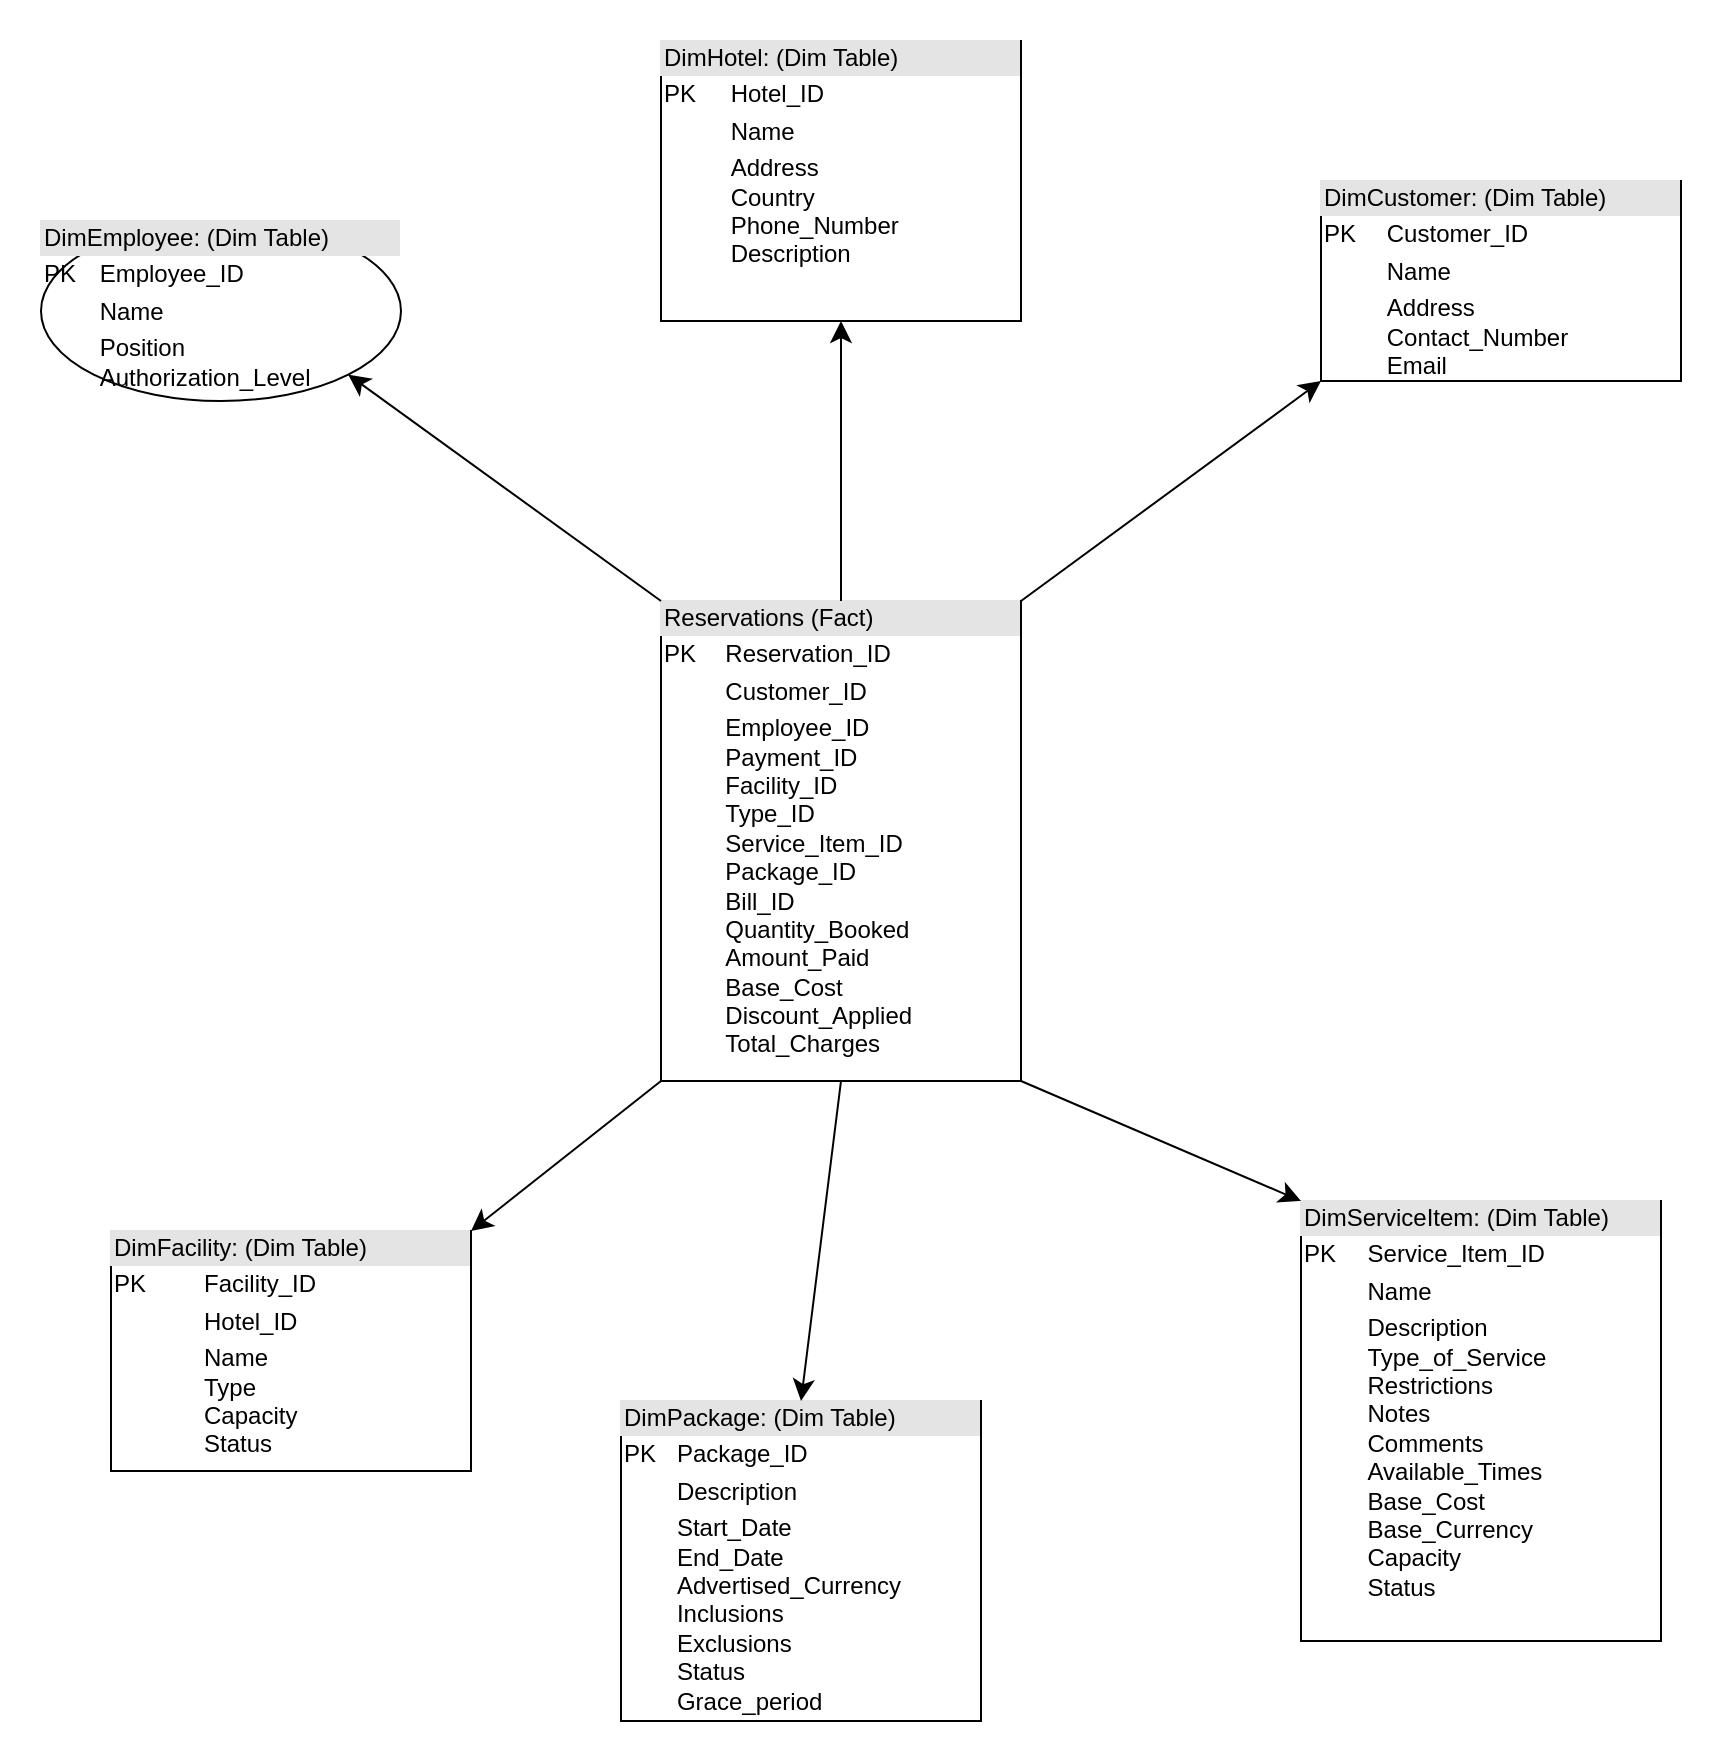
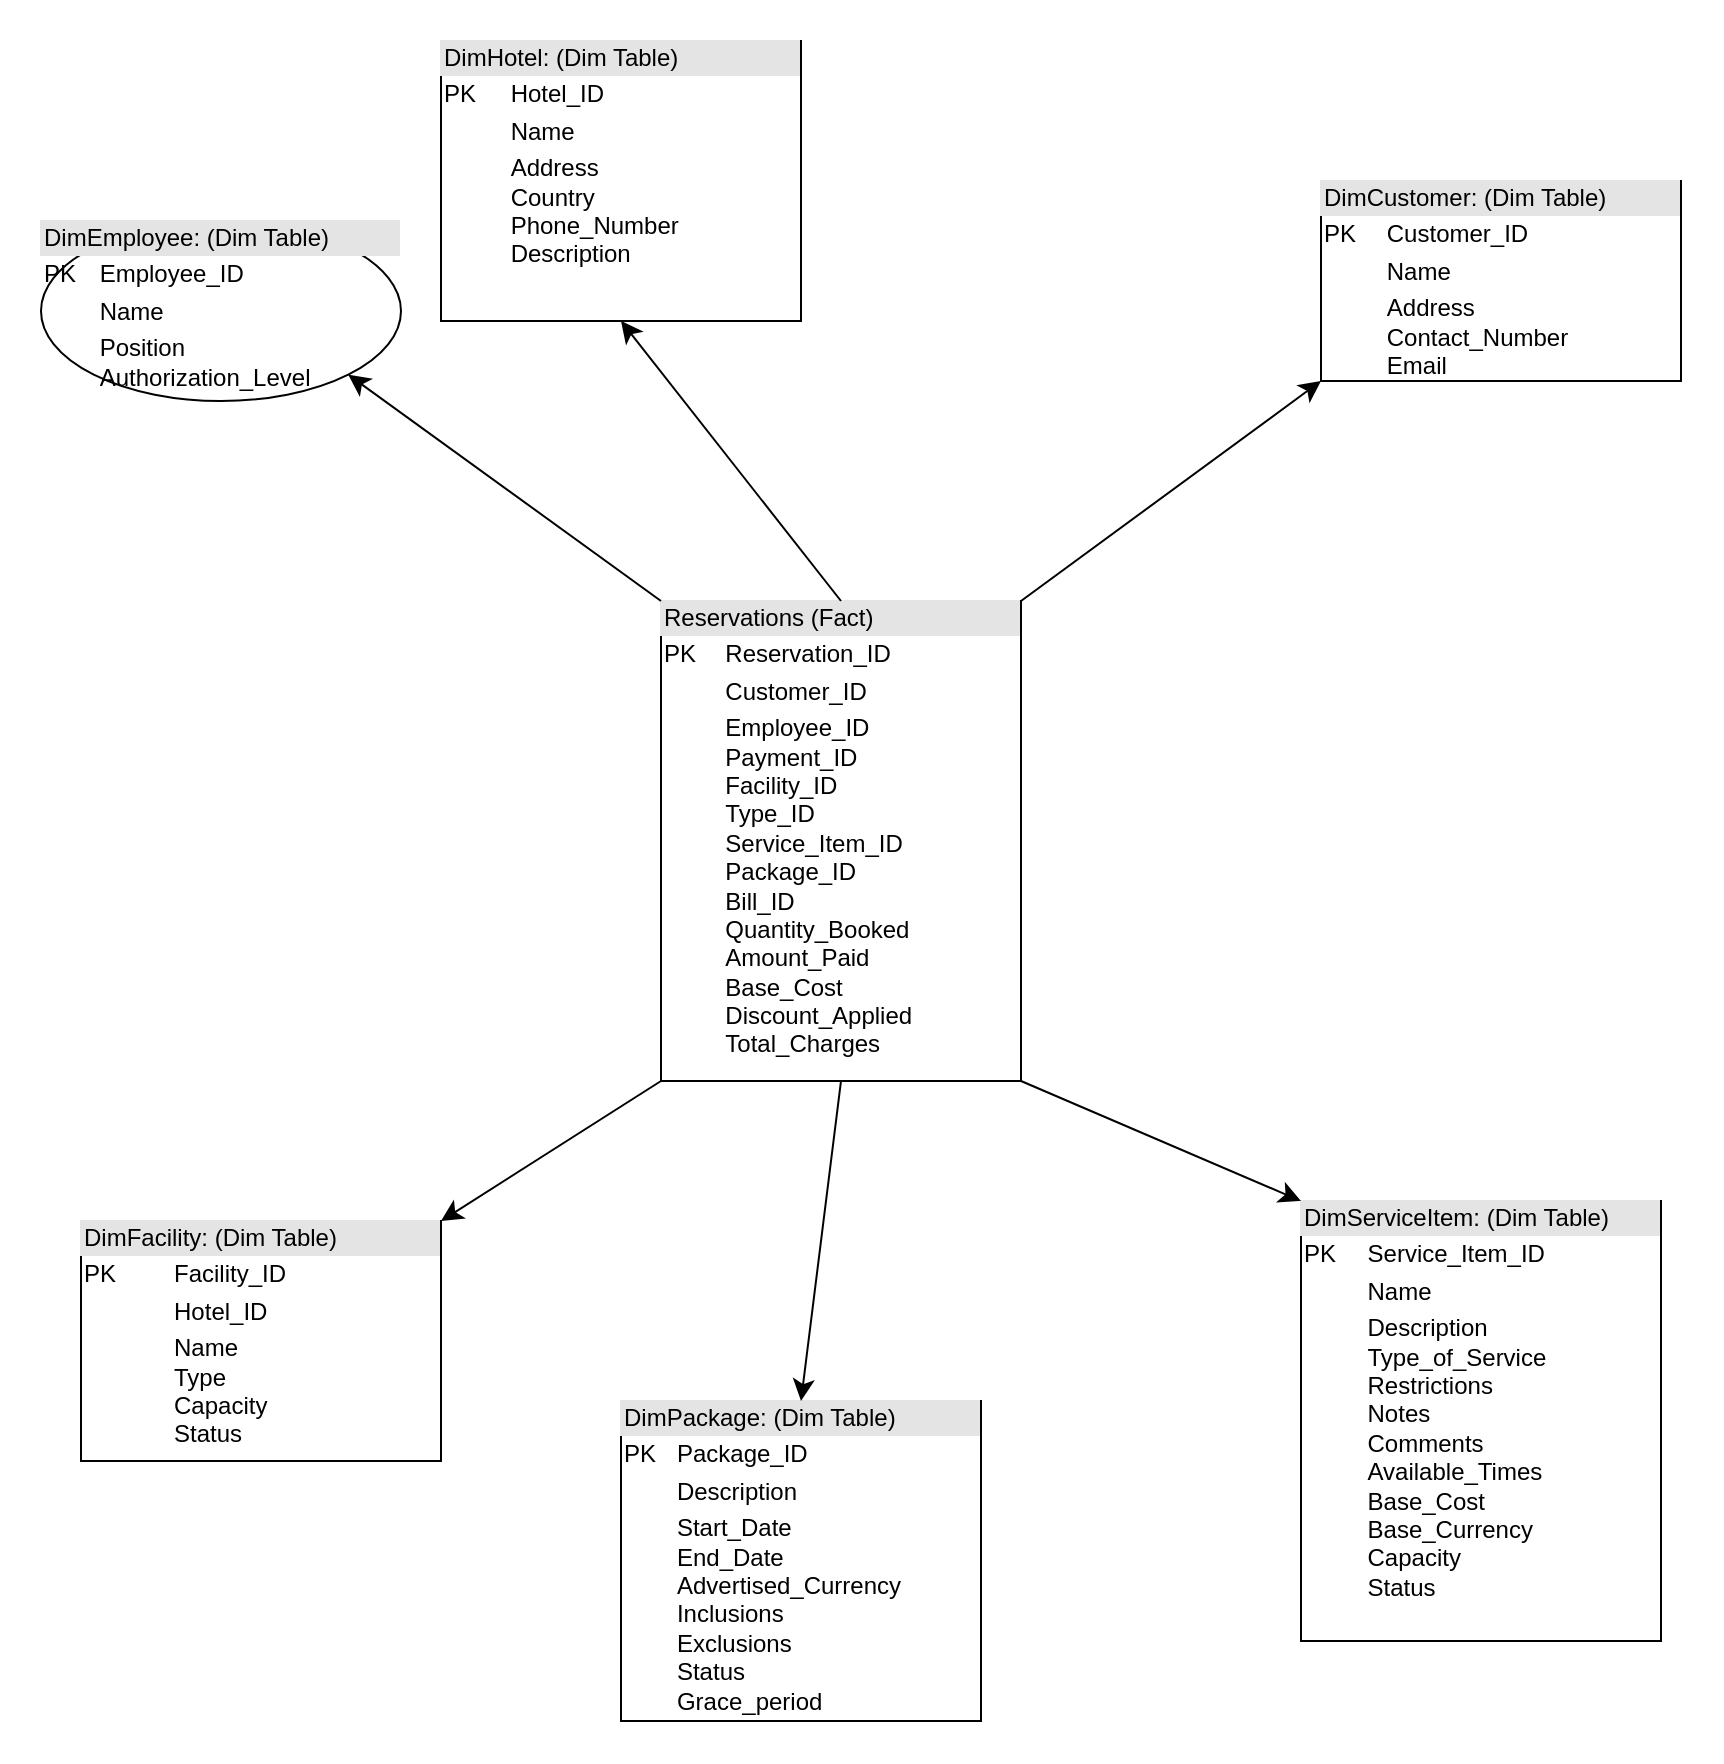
(841, 181) -> (621, 181)
(291, 1351) -> (261, 1341)
